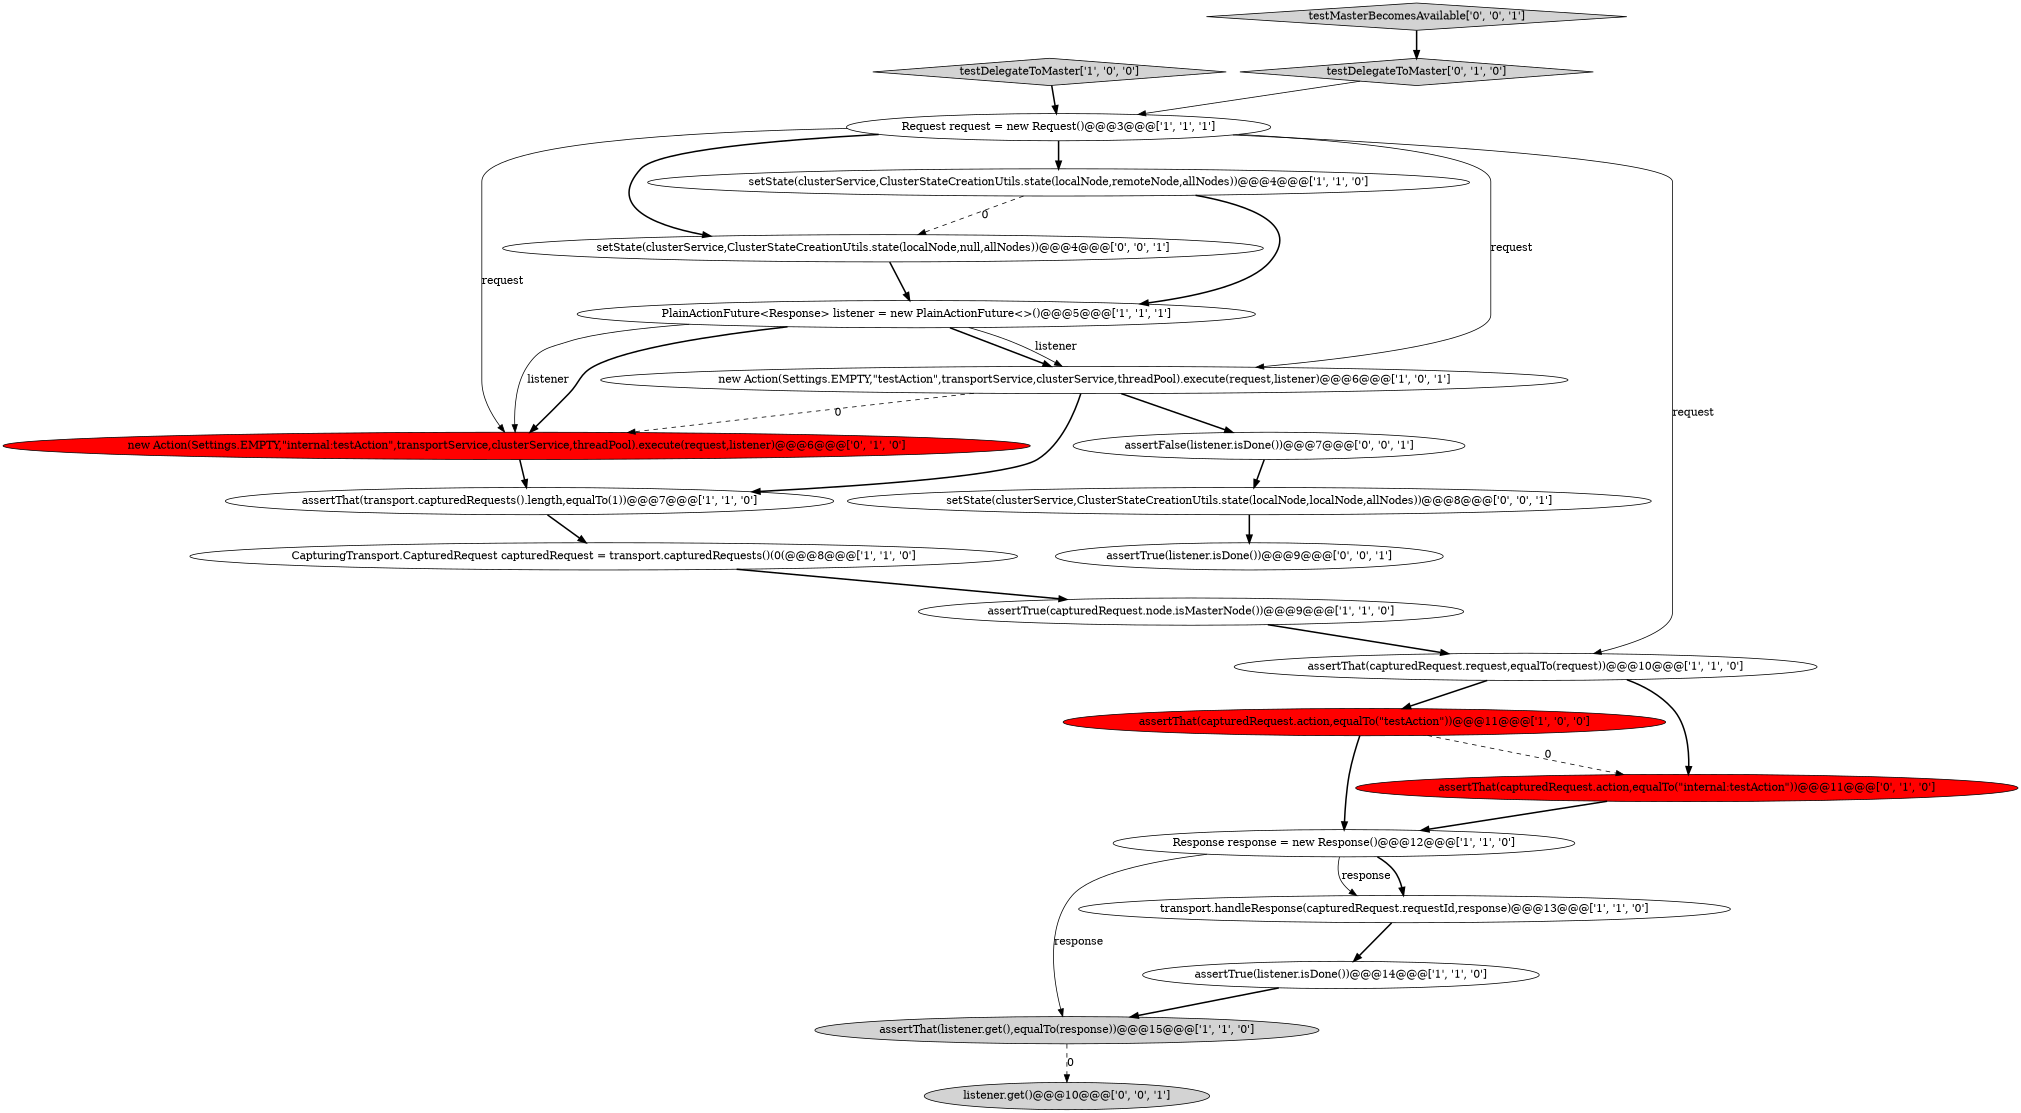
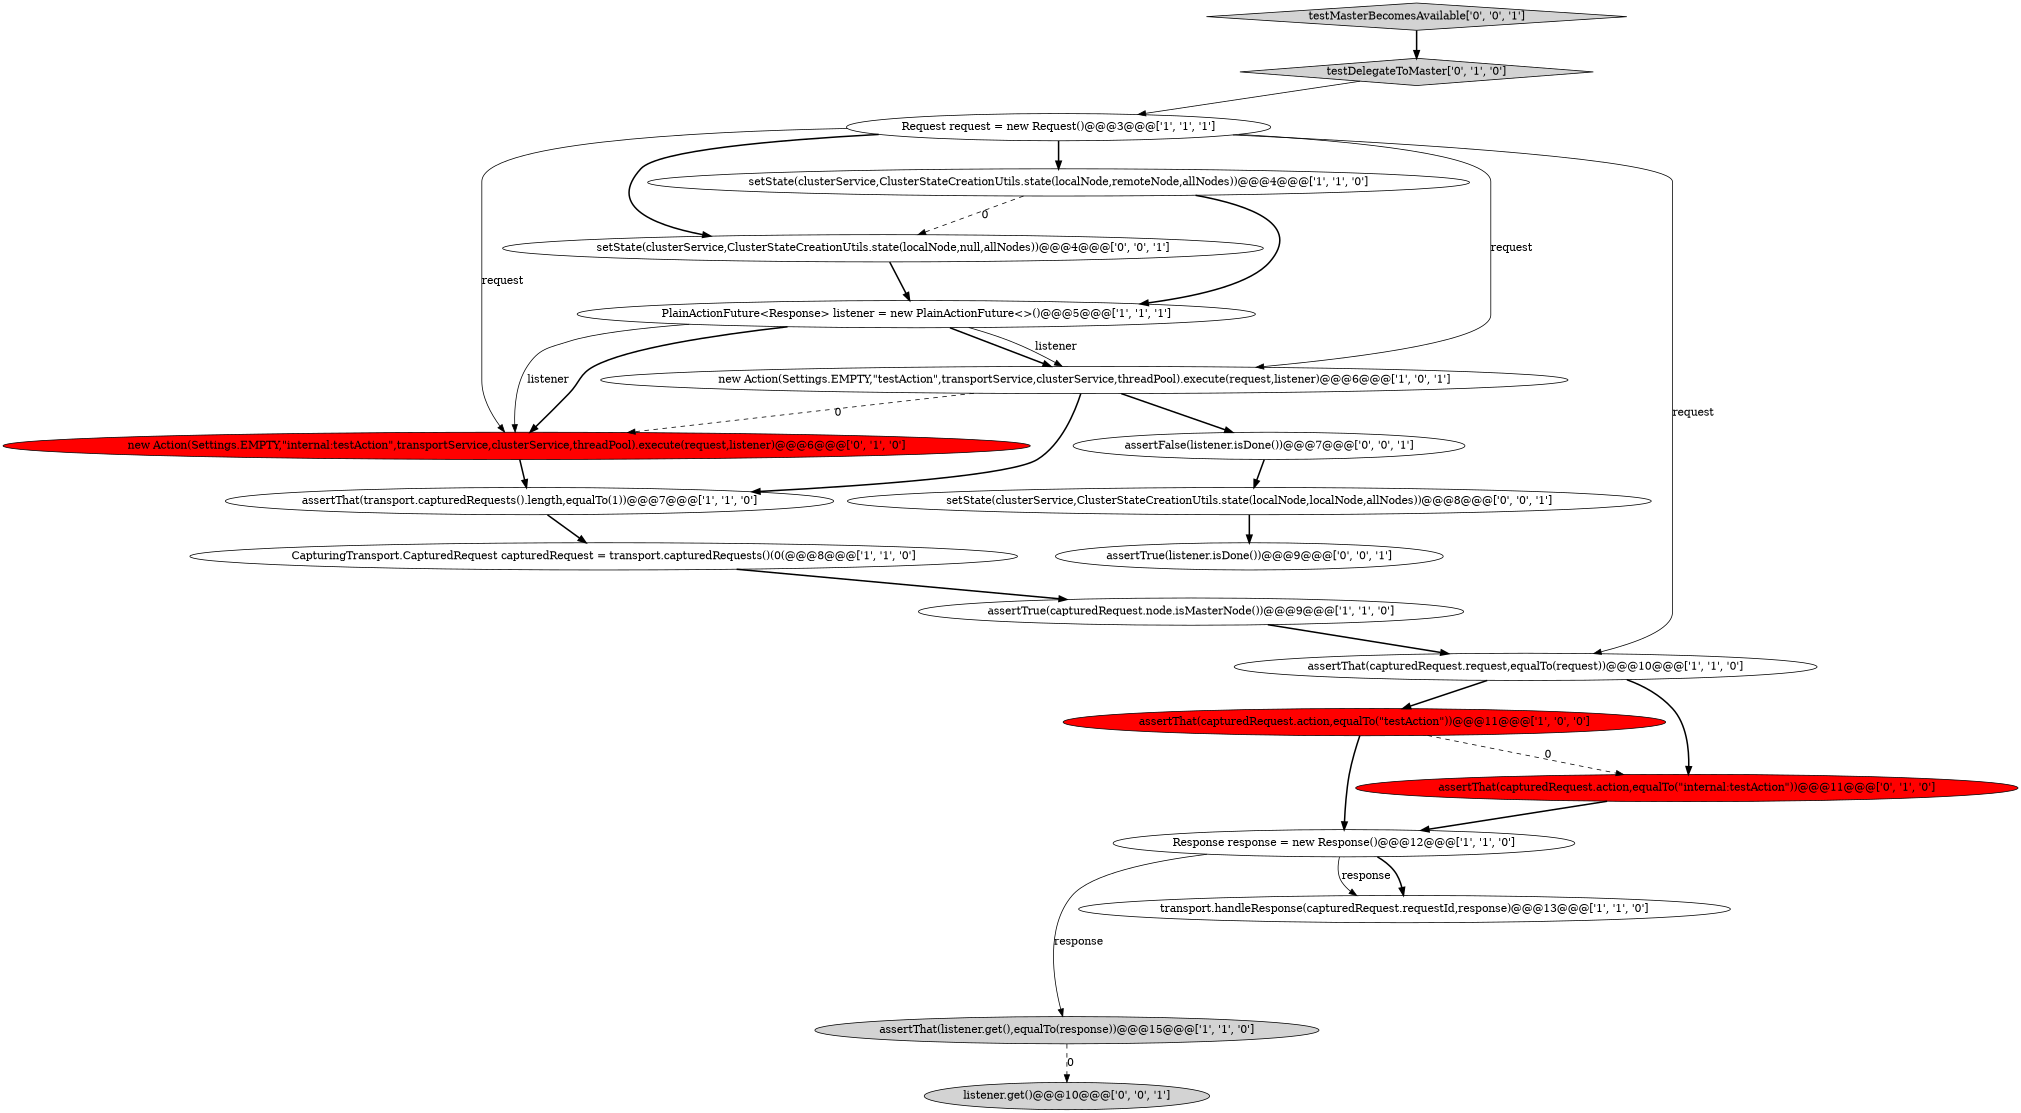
(1050, 72) -> none
(1341, 975) -> none
